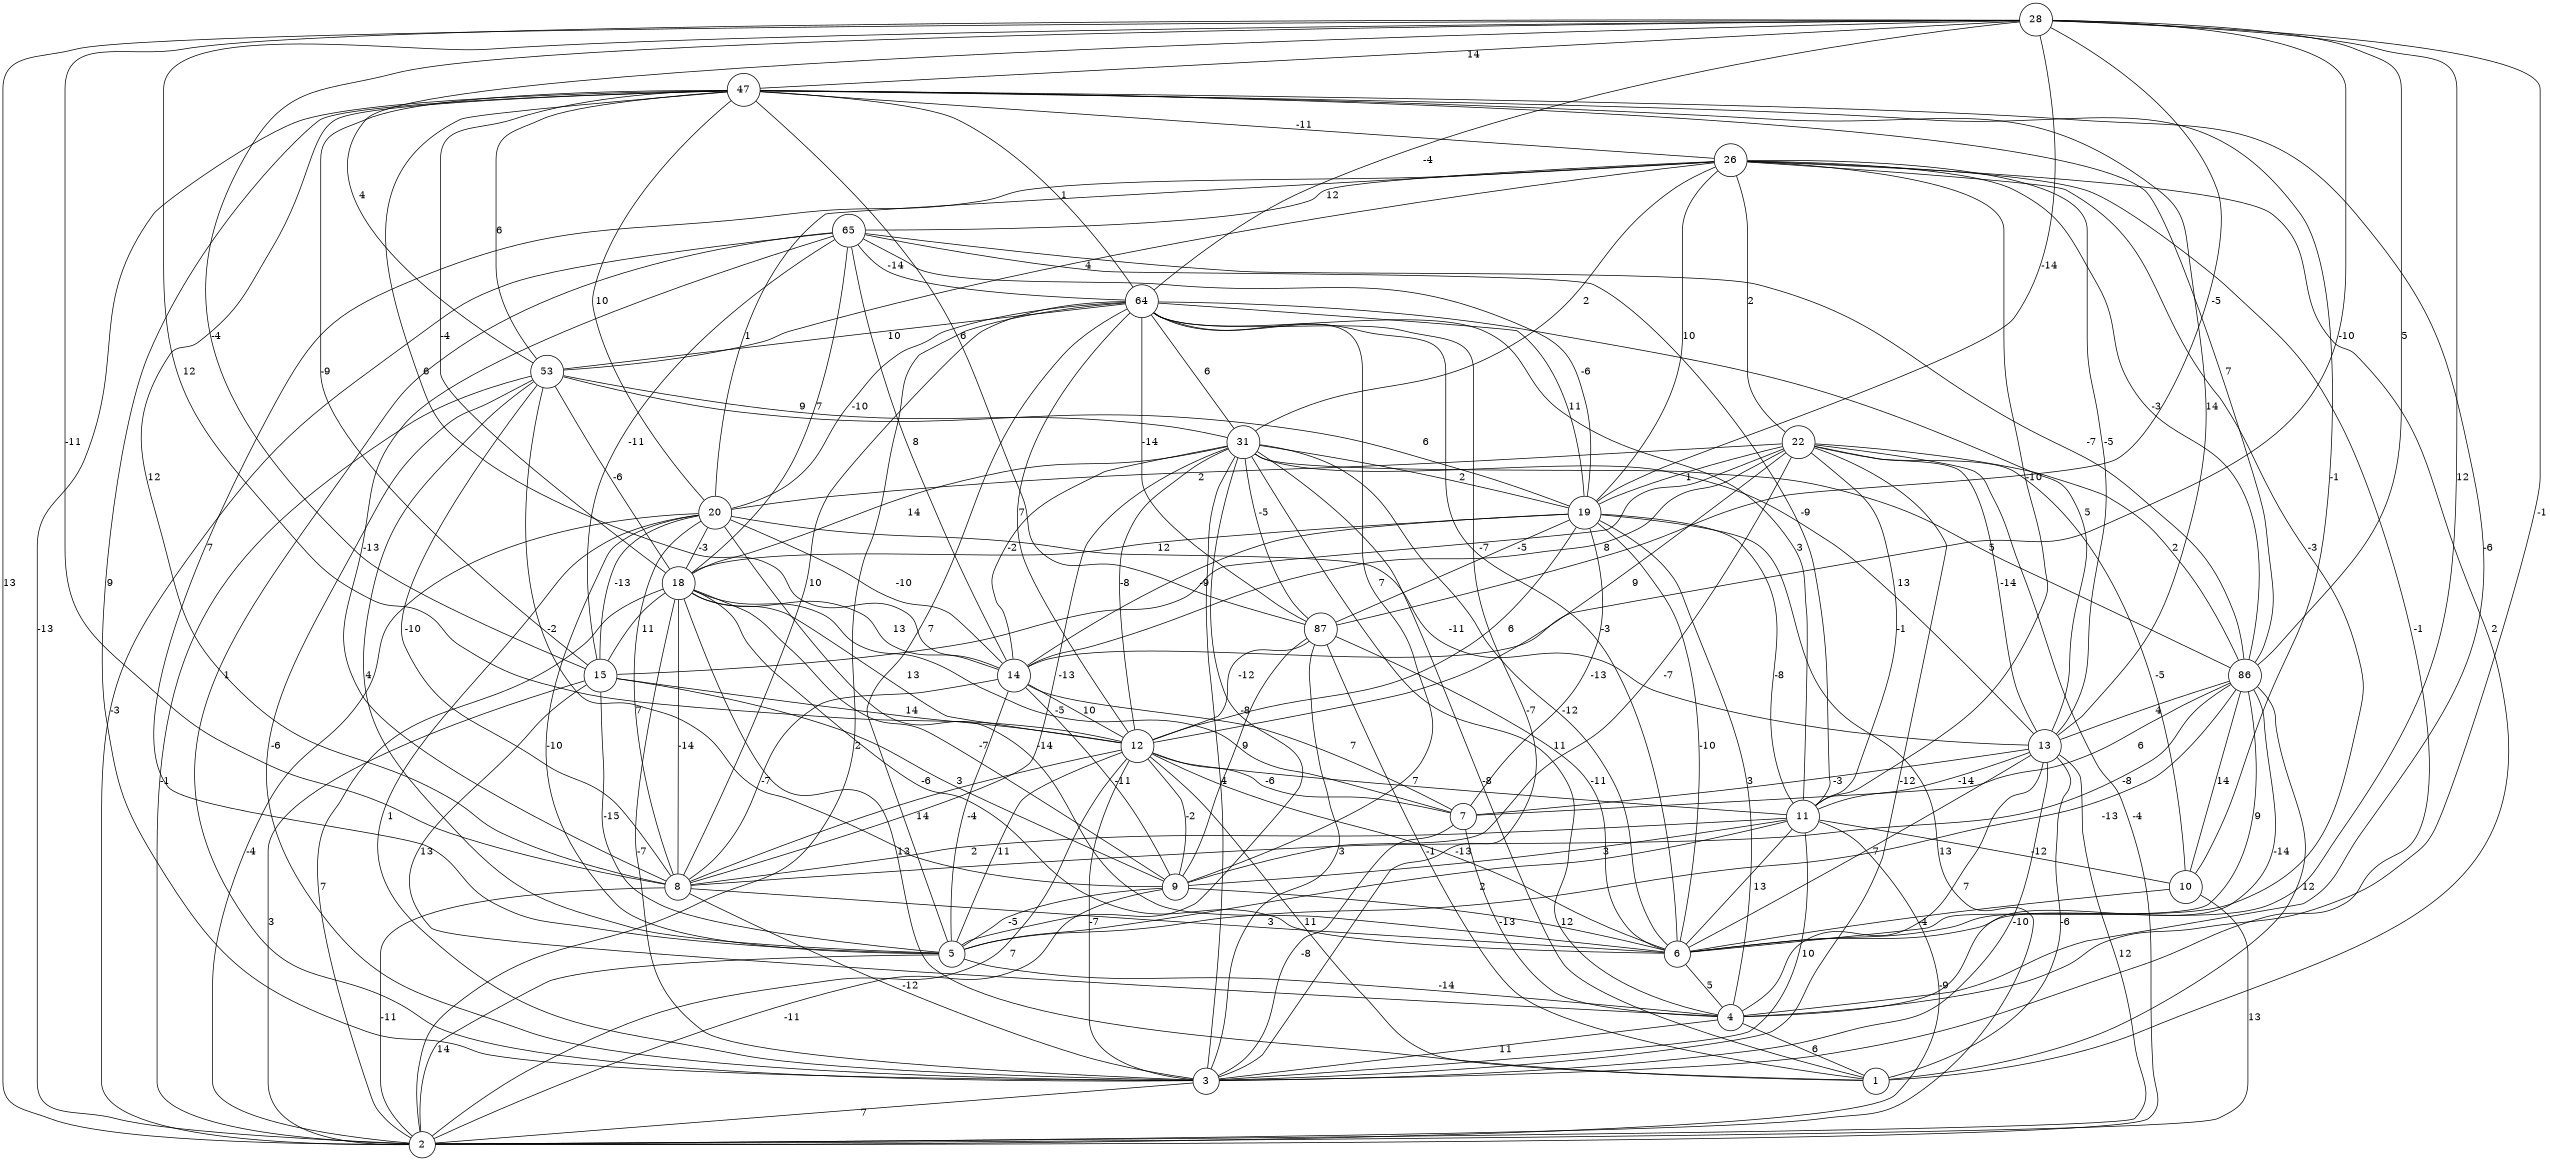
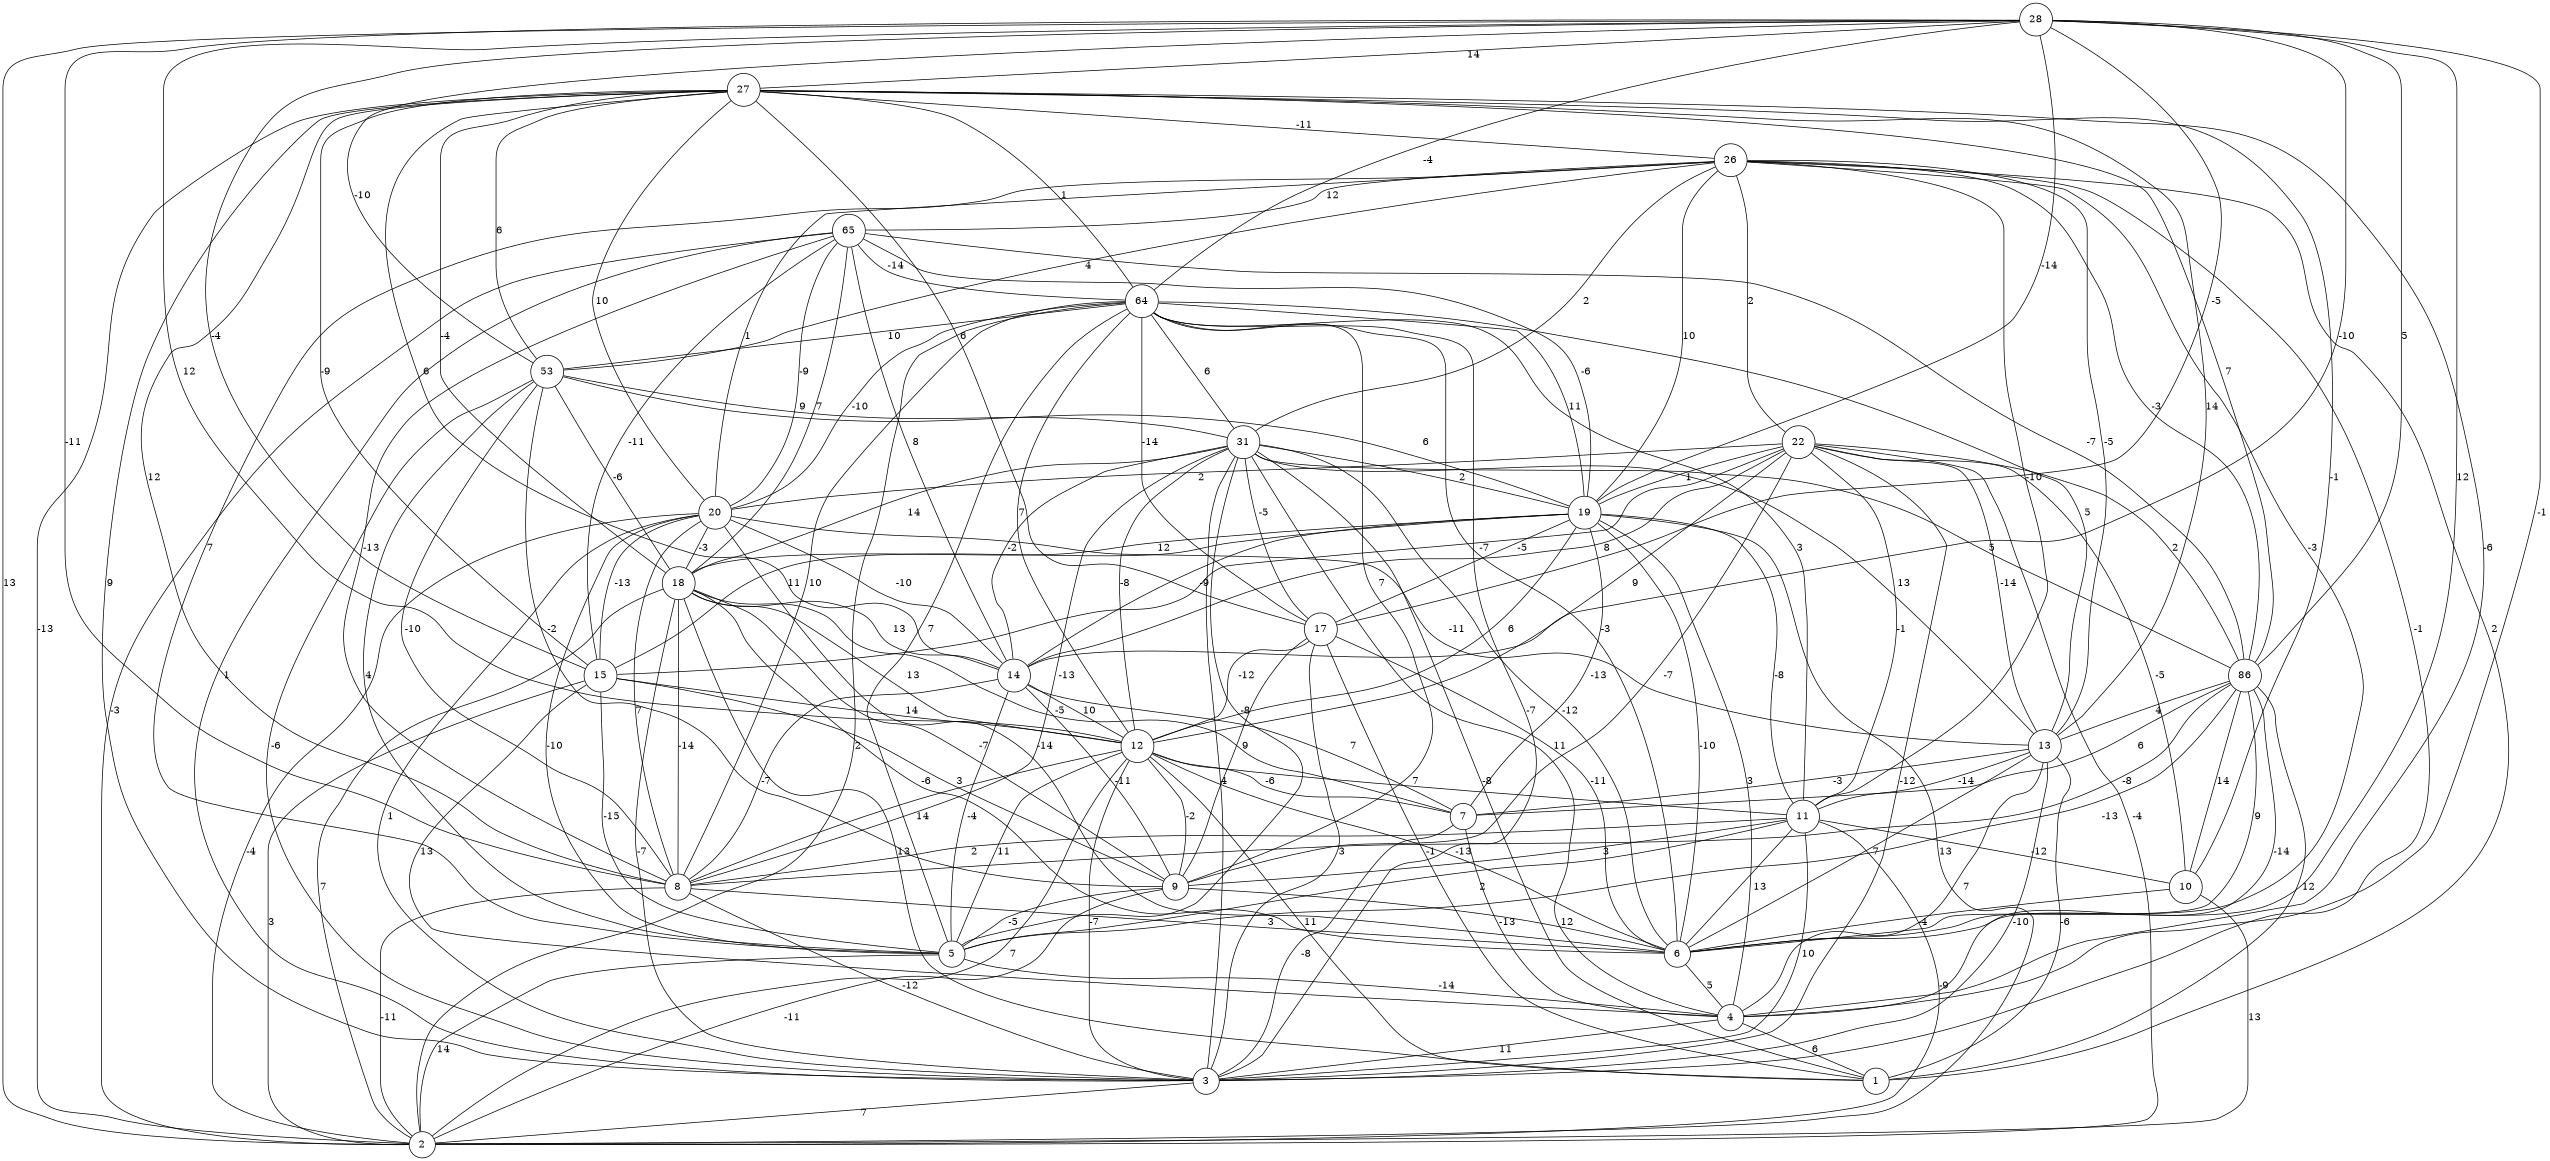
(744, 90) -> (744, 90)
(363, 195) -> (363, 195)
(1532, 279) -> (798, 382)
(633, 623) -> (1225, 544)
(1321, 629) -> (1321, 629)
(165, 744) -> none
(1477, 1135) -> none
